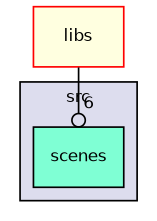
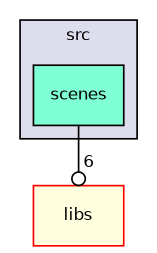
(79, 93) -> (79, 149)
